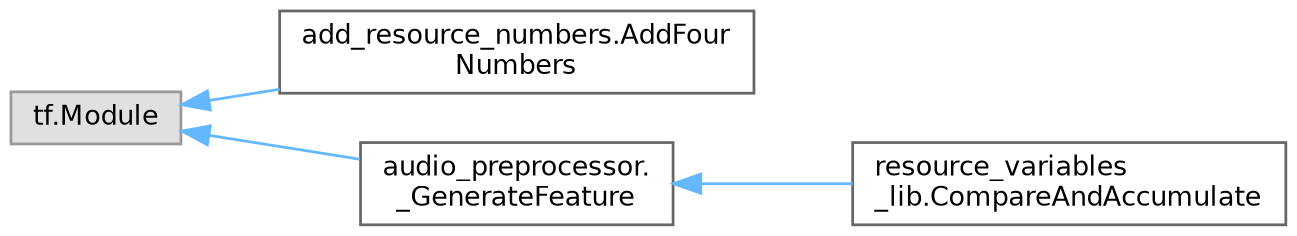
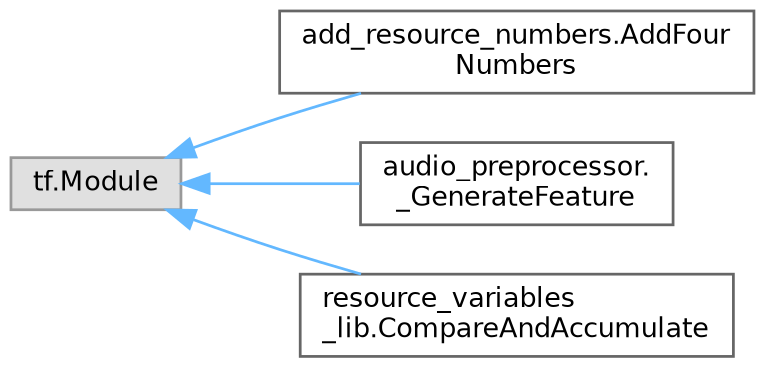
(777, 184) -> (277, 249)
